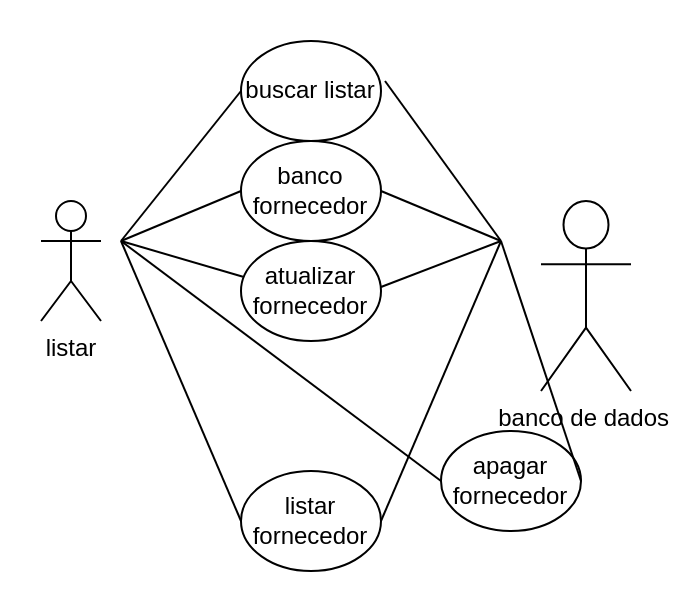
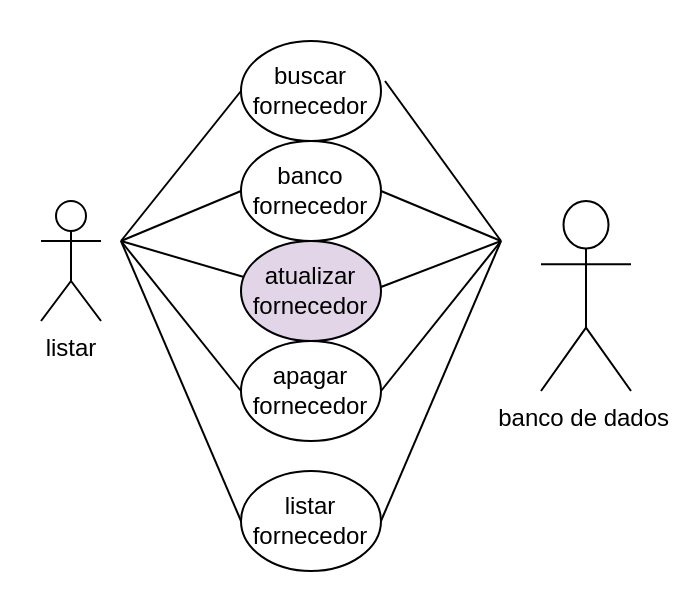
(311, 91) -> (311, 91)
(311, 291) -> (311, 291)
(511, 481) -> (311, 391)
